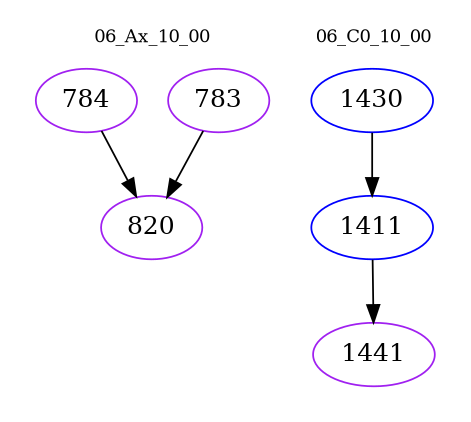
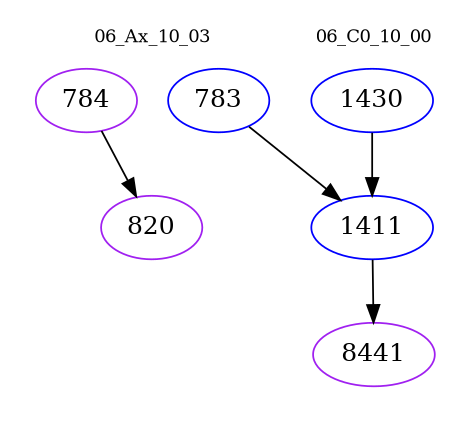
(153, 38) -> (153, 38)
(219, 101) -> (219, 101)
(189, 156) -> (272, 145)
(374, 355) -> (374, 355)
